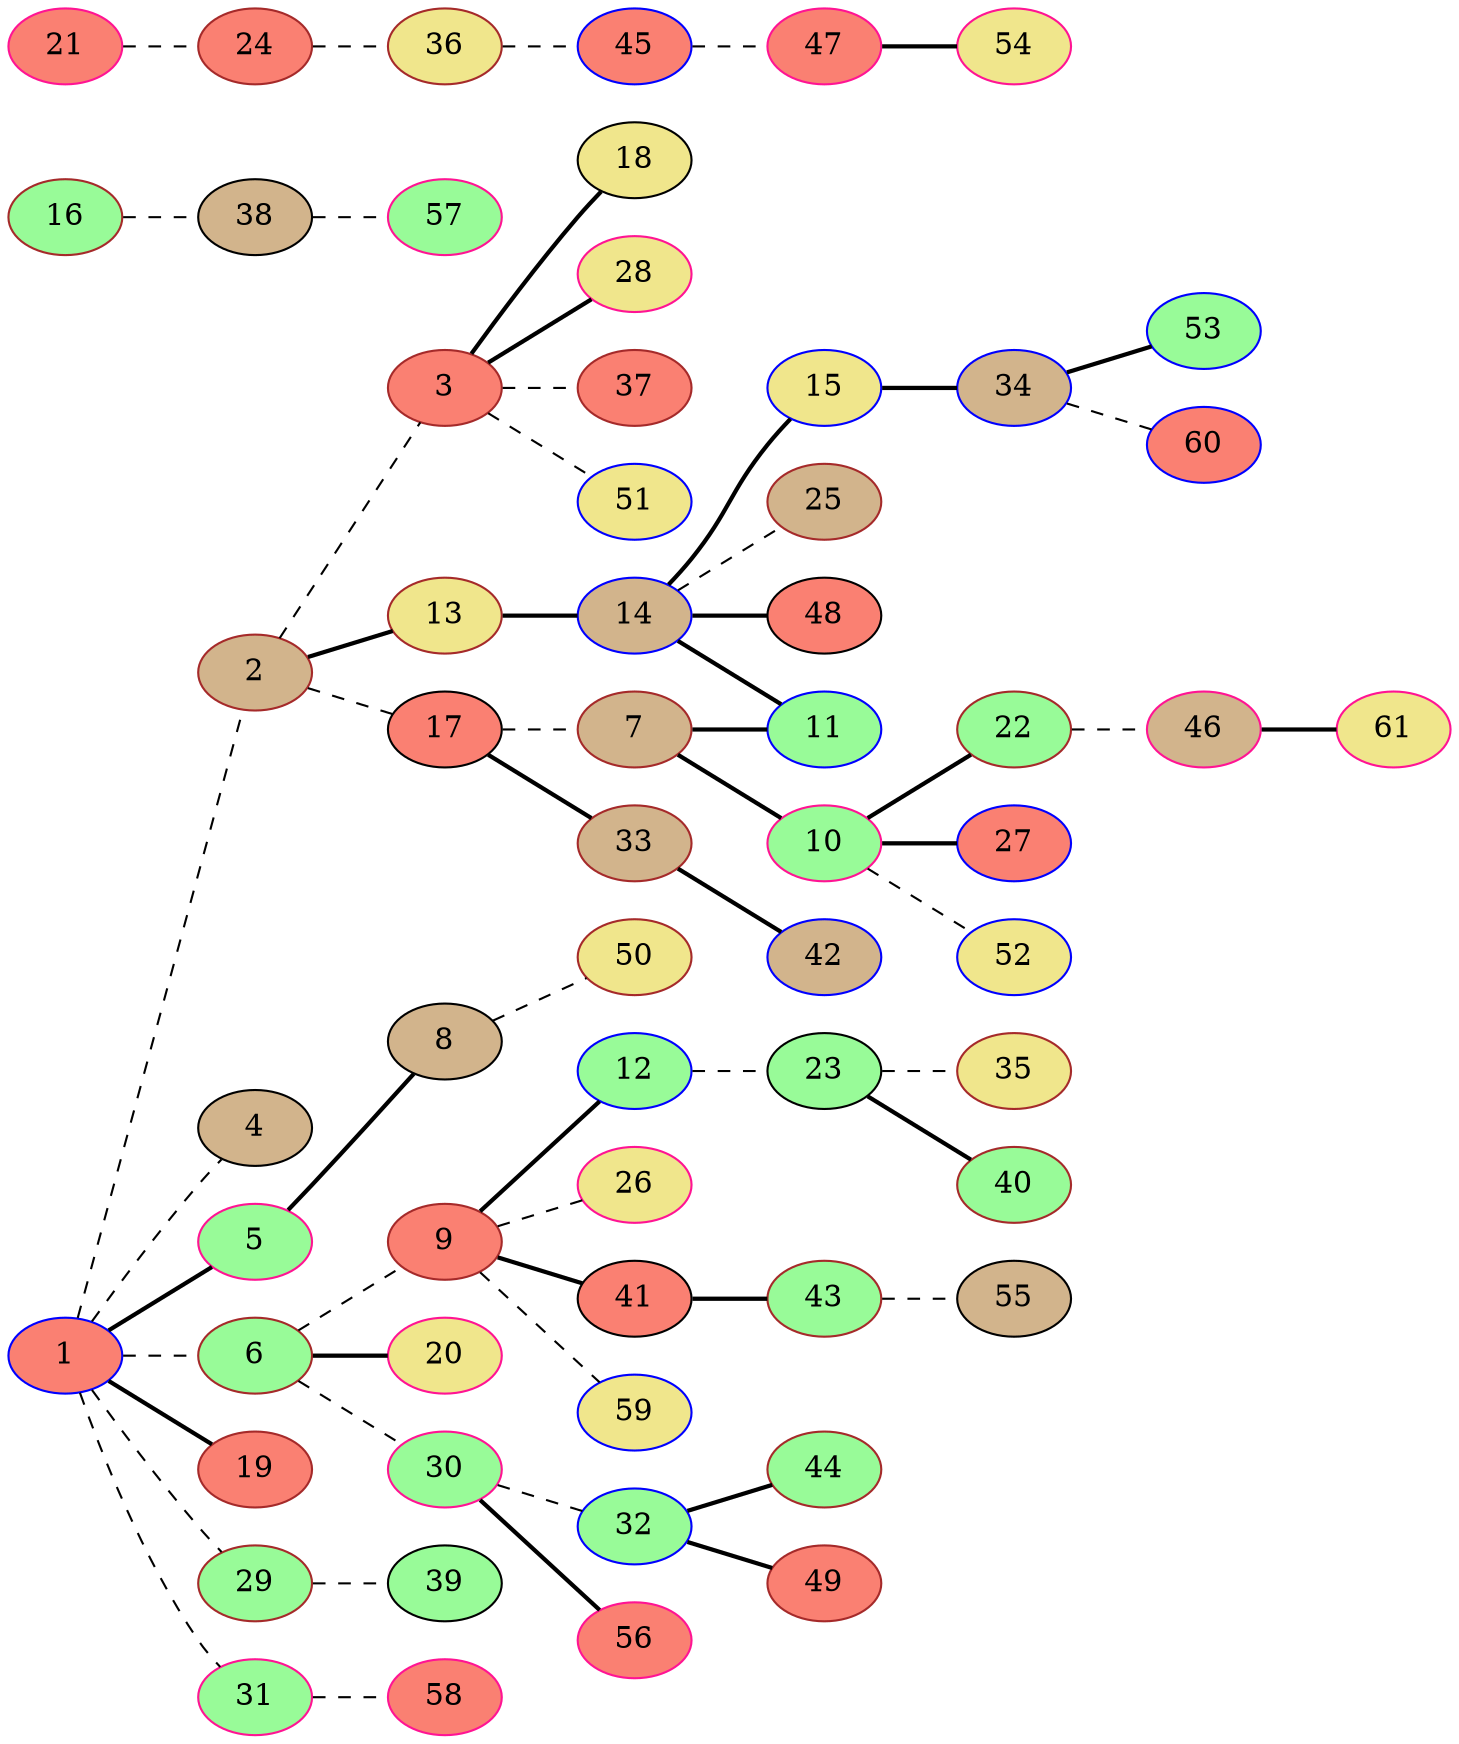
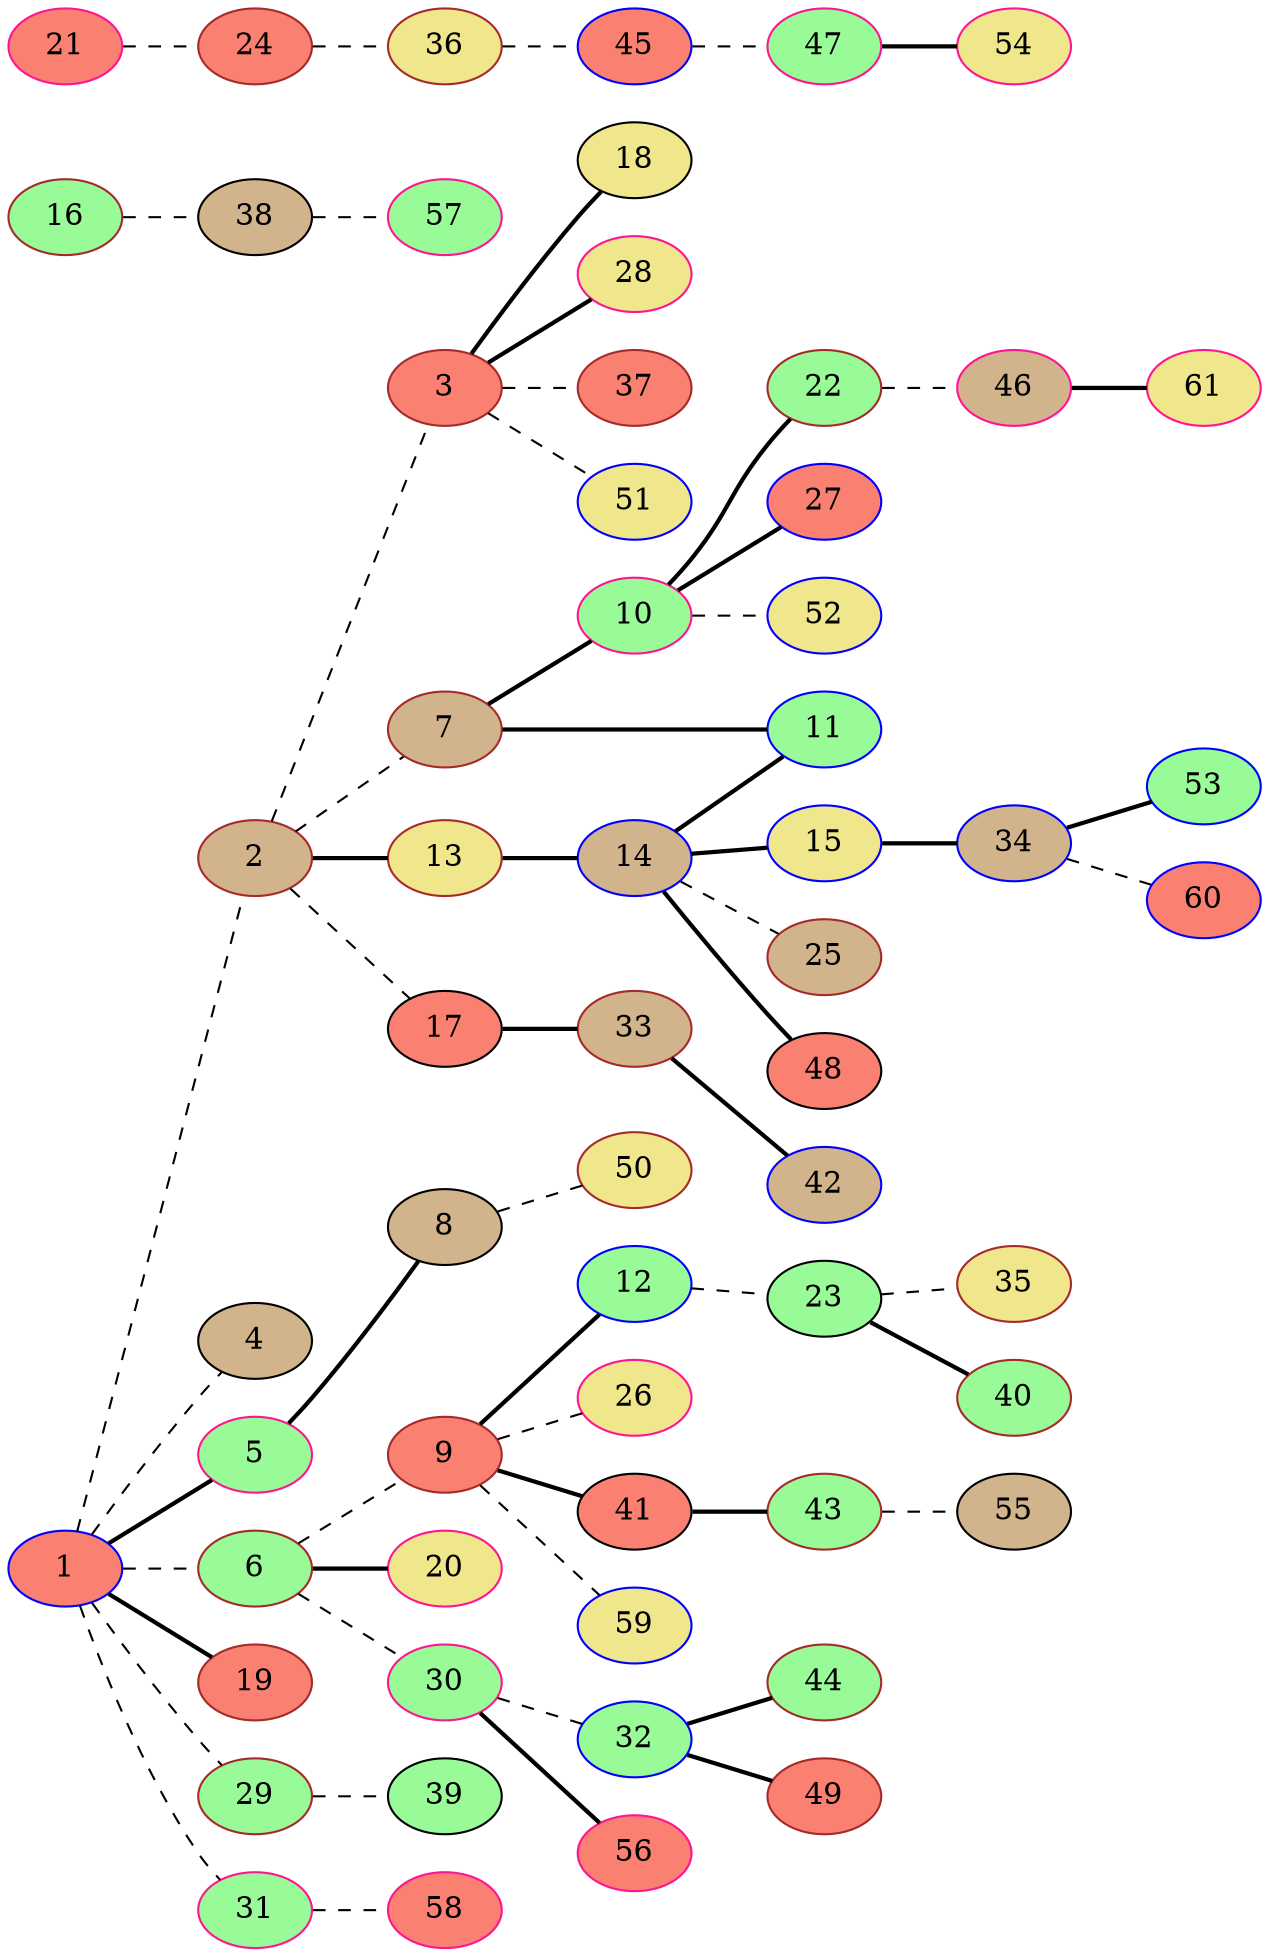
(824, 46) -> (824, 46)
(540, 729) -> (350, 794)
